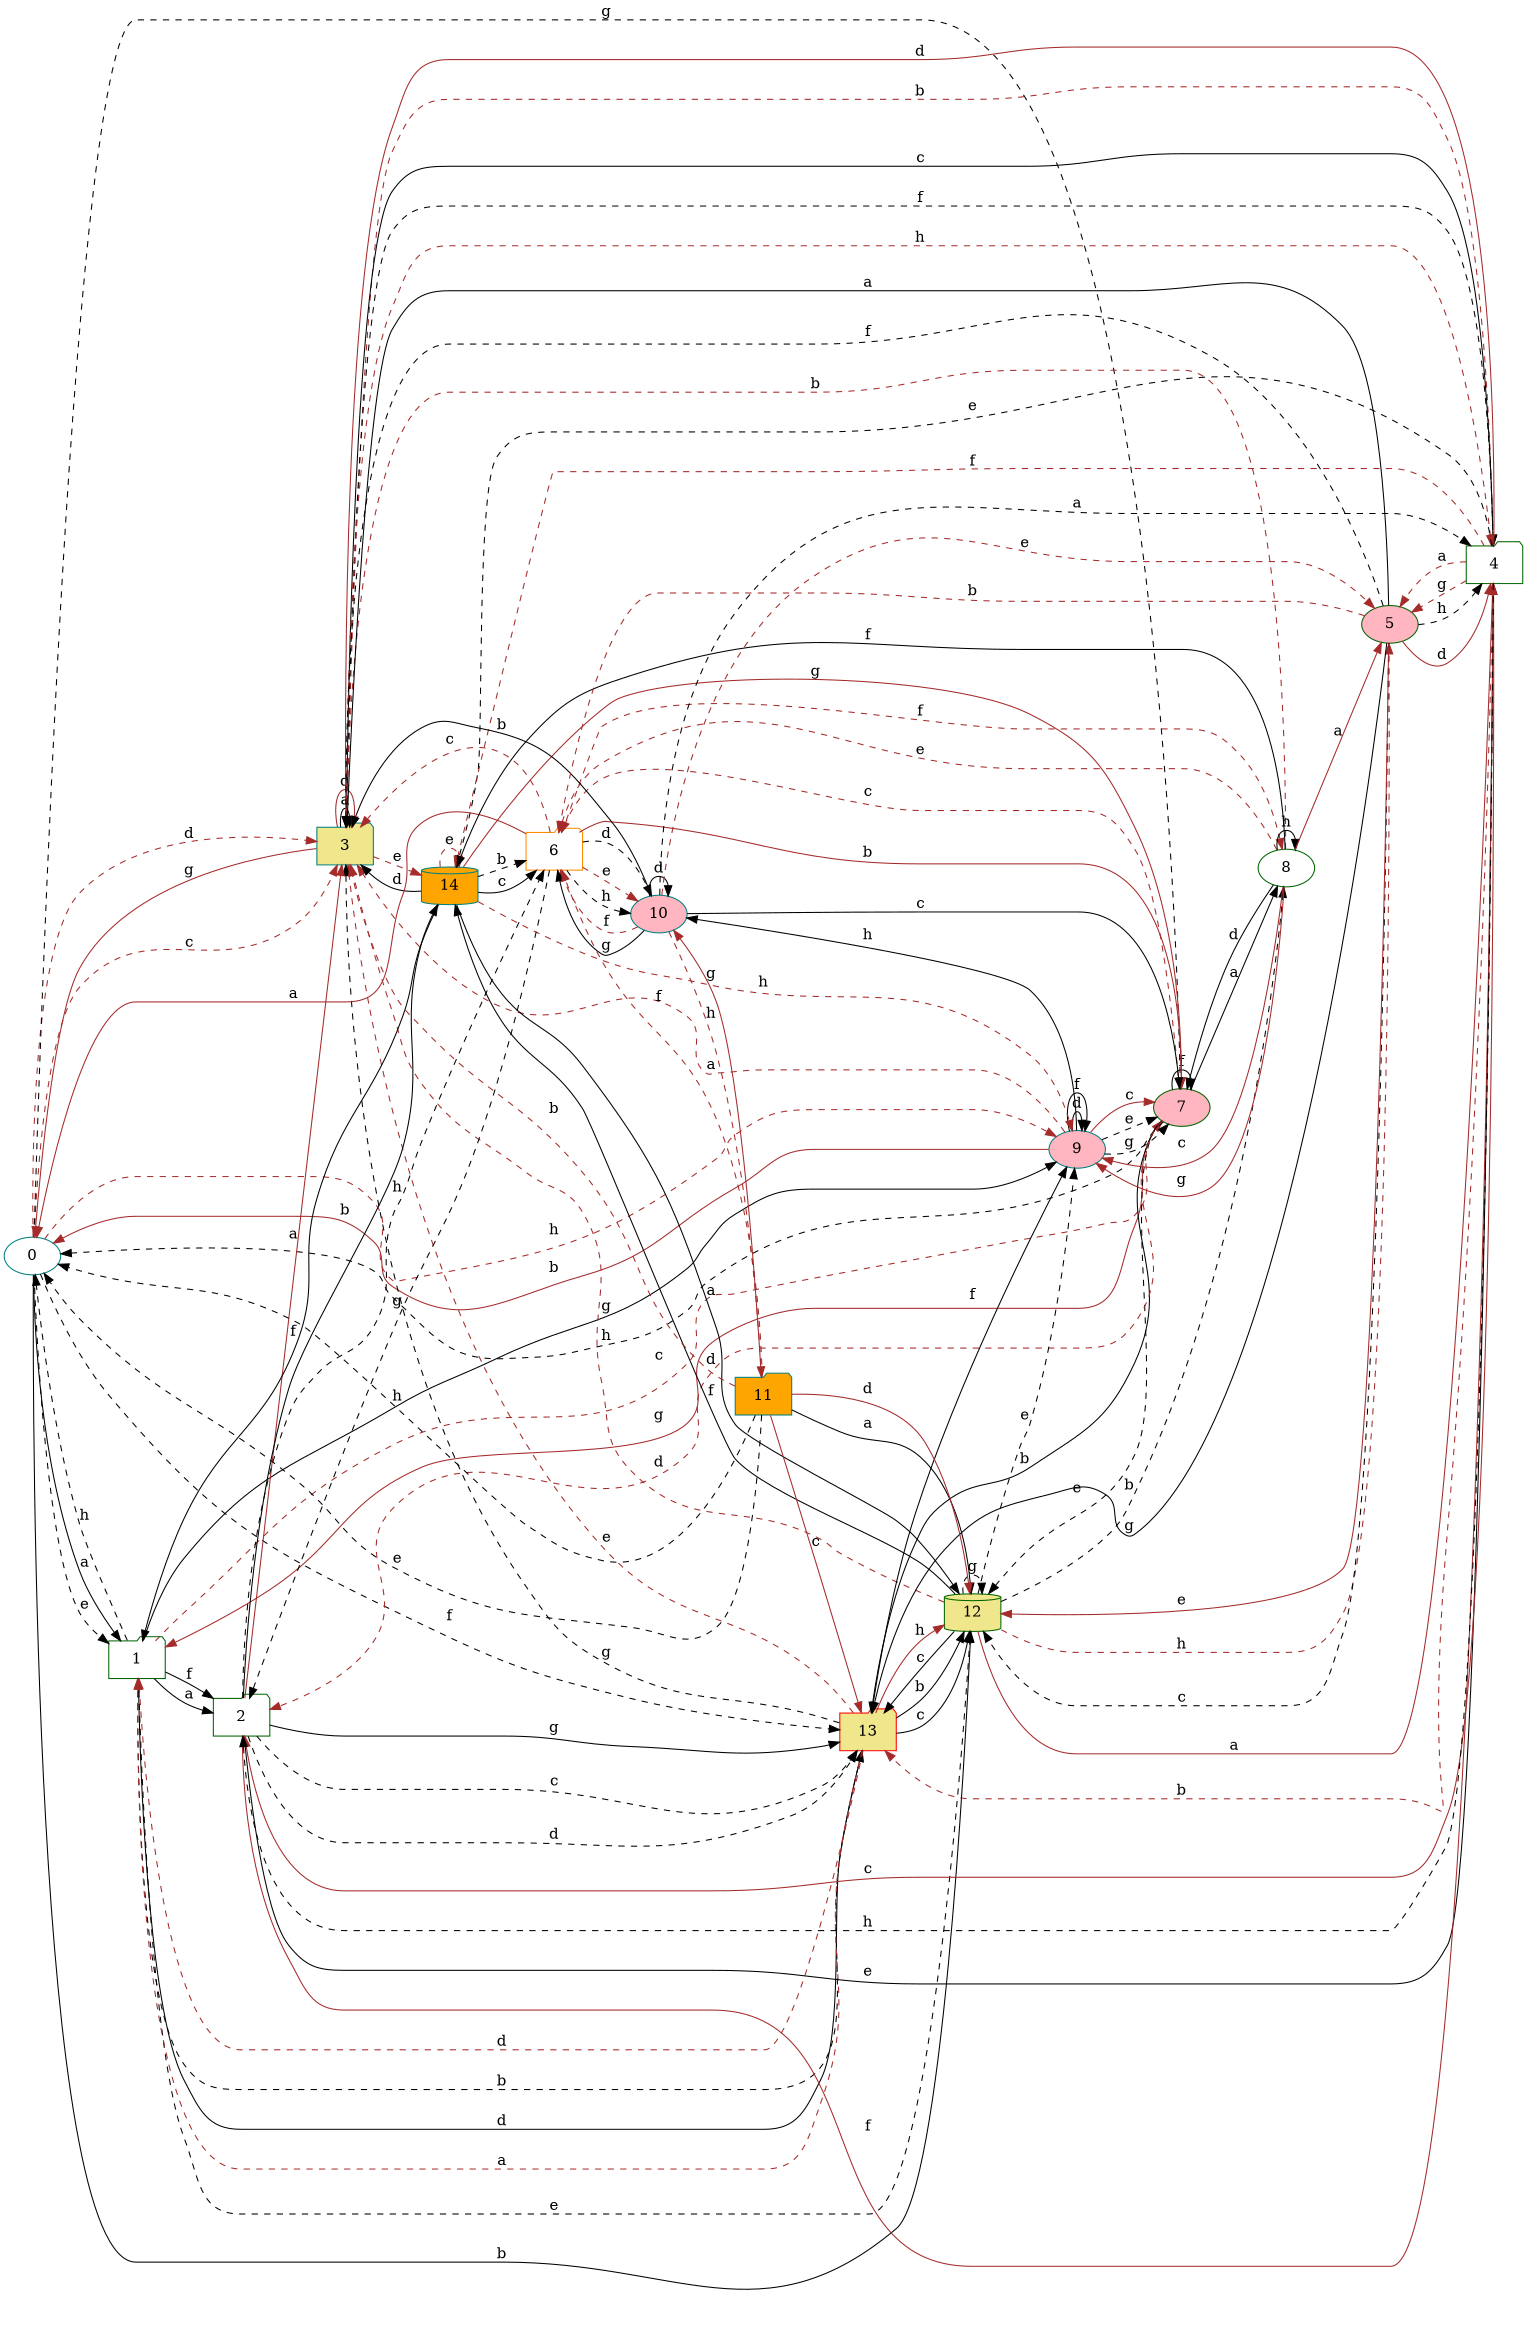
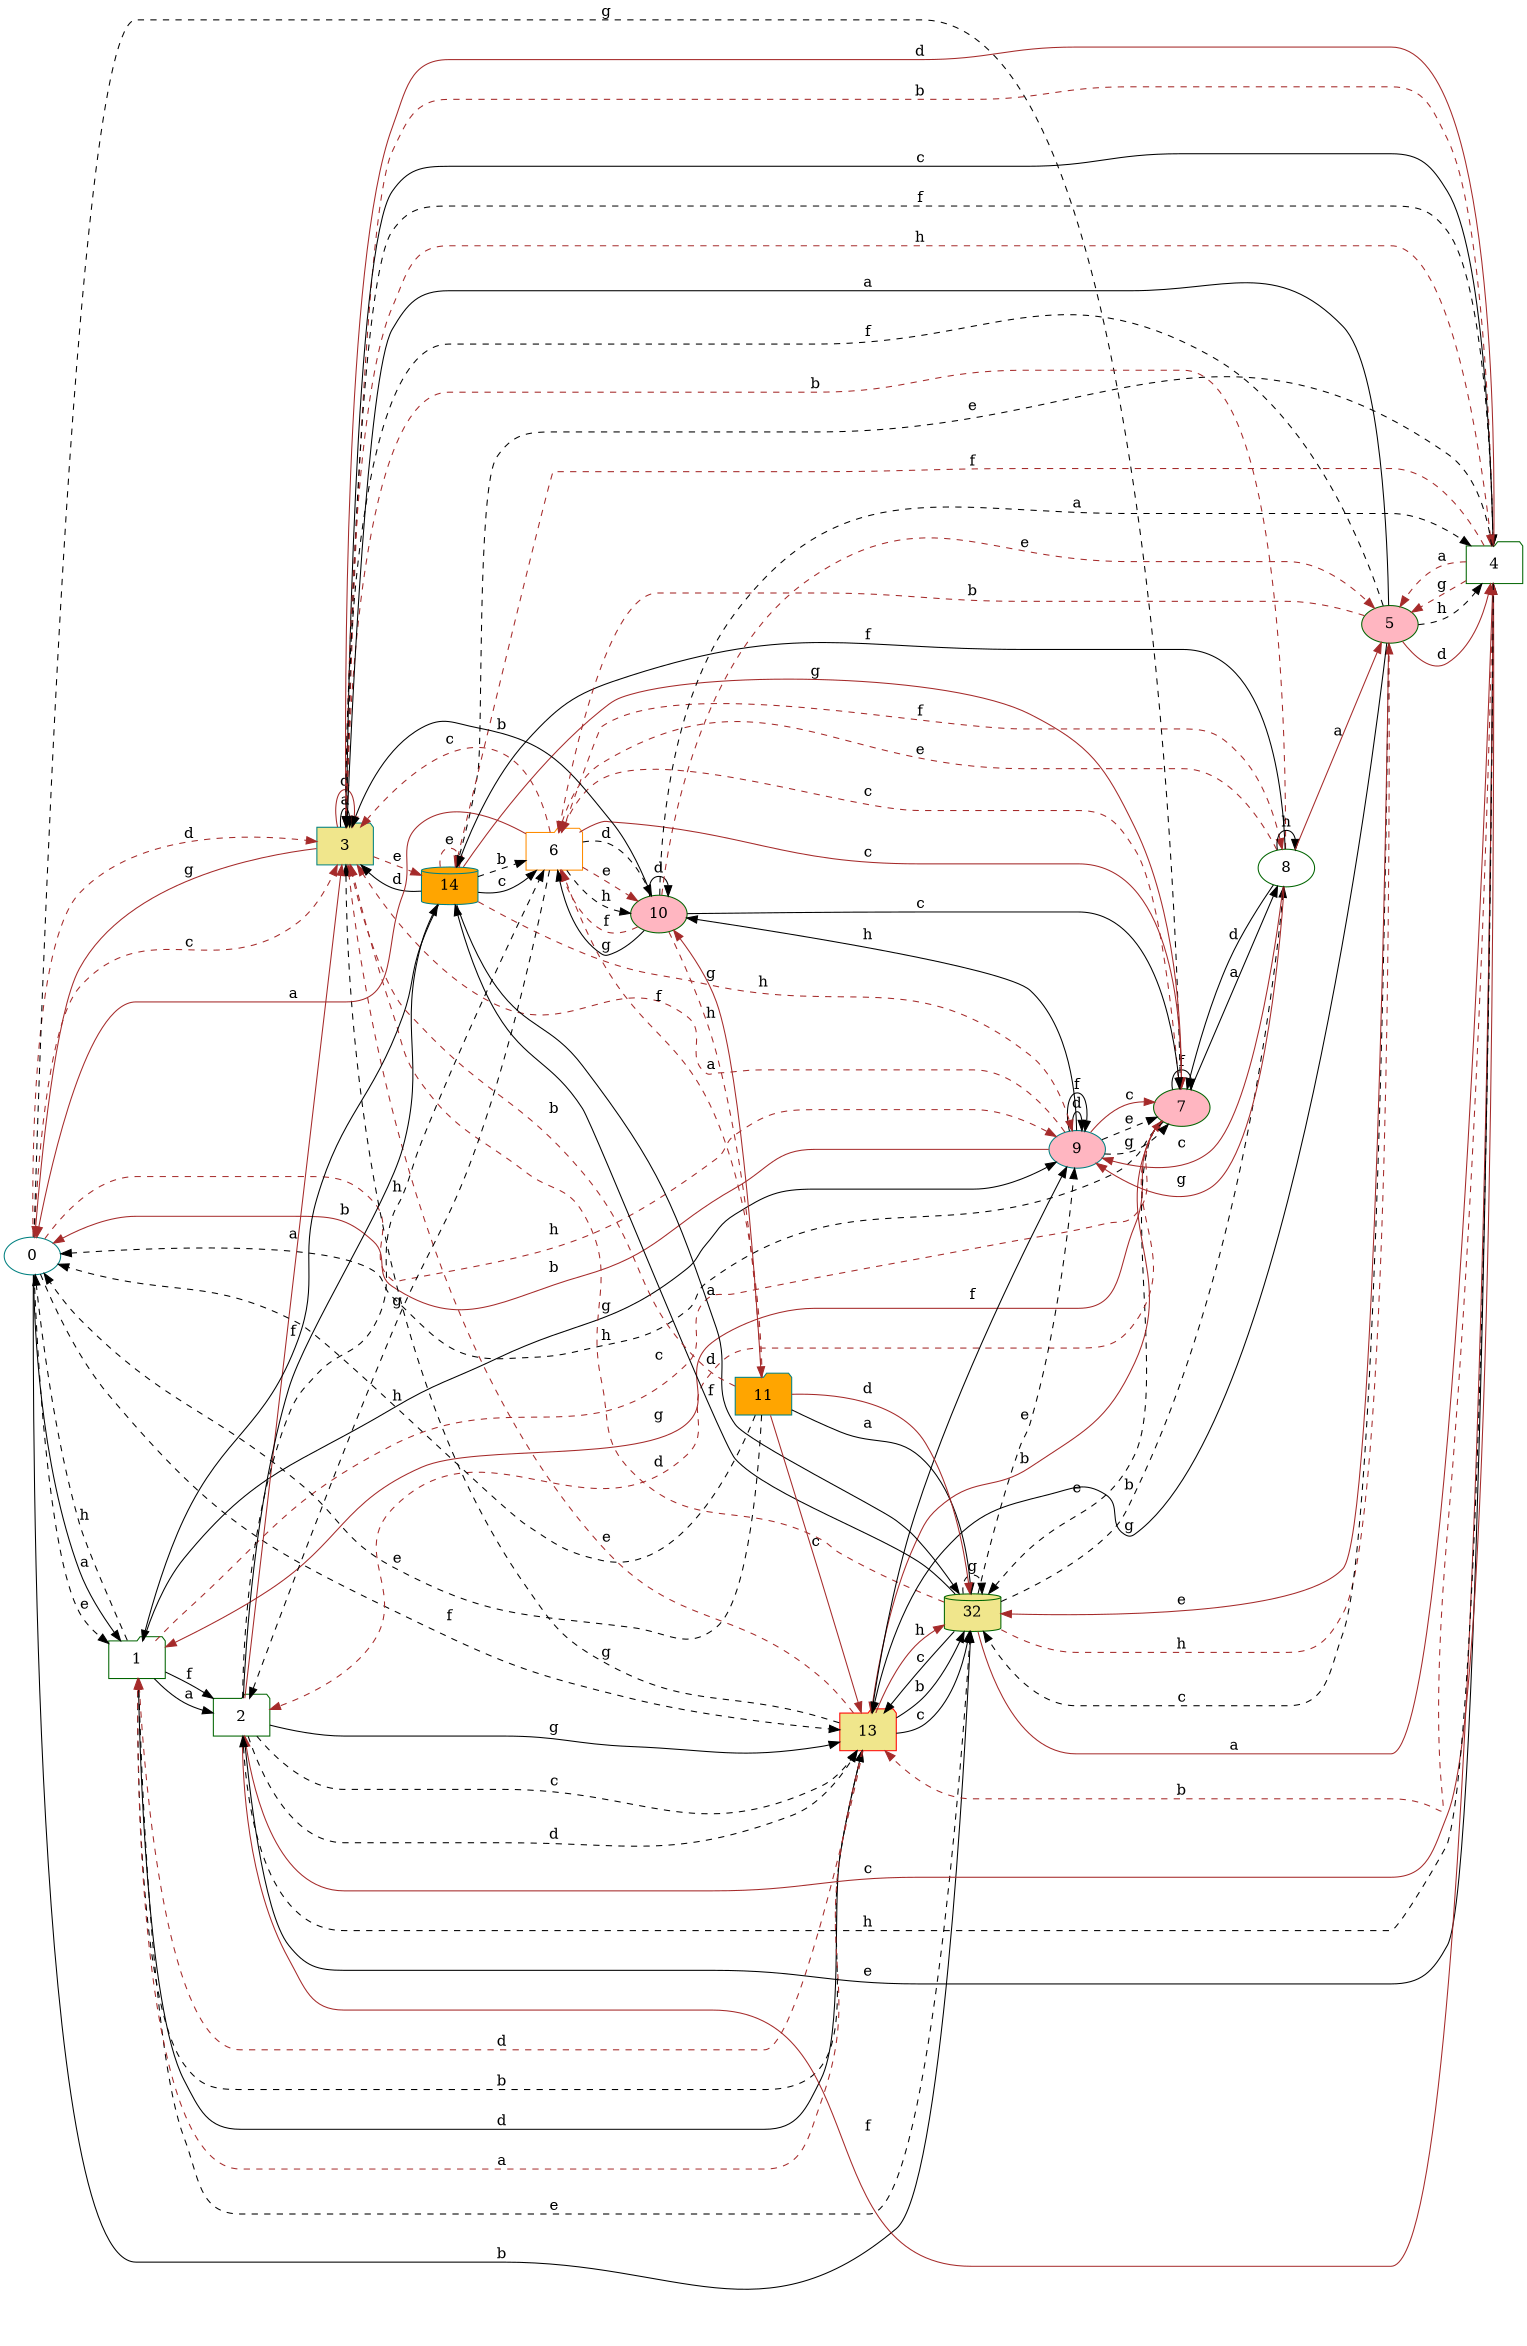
(868, 853) -> (868, 853)
(659, 914) -> (659, 914)
(1068, 1442) -> (1068, 1442)
(973, 1613) -> (973, 1613)
